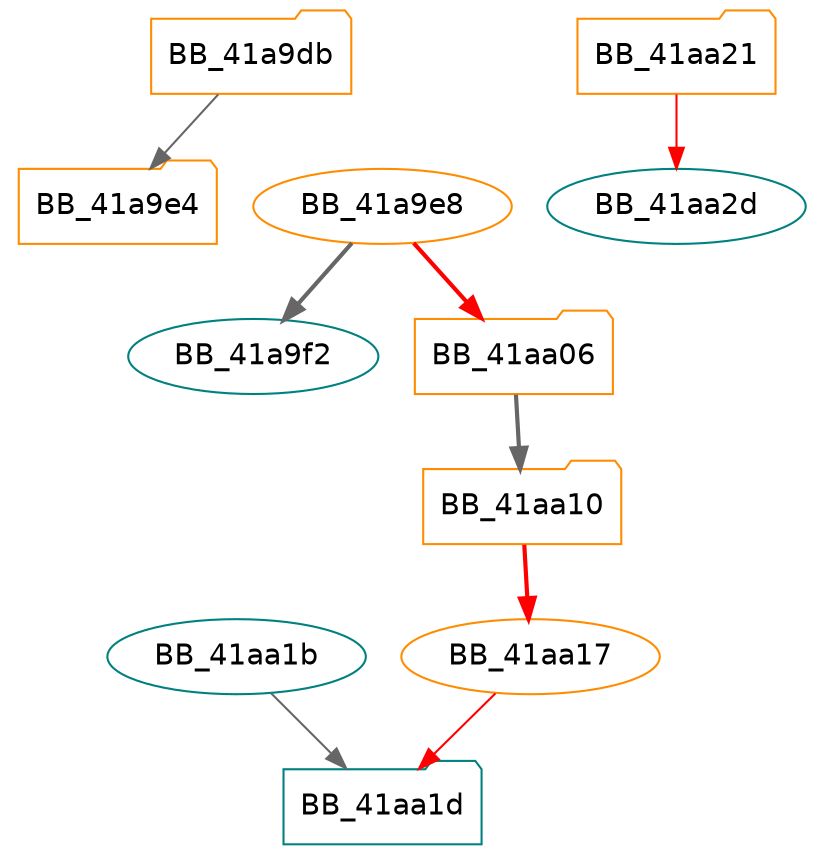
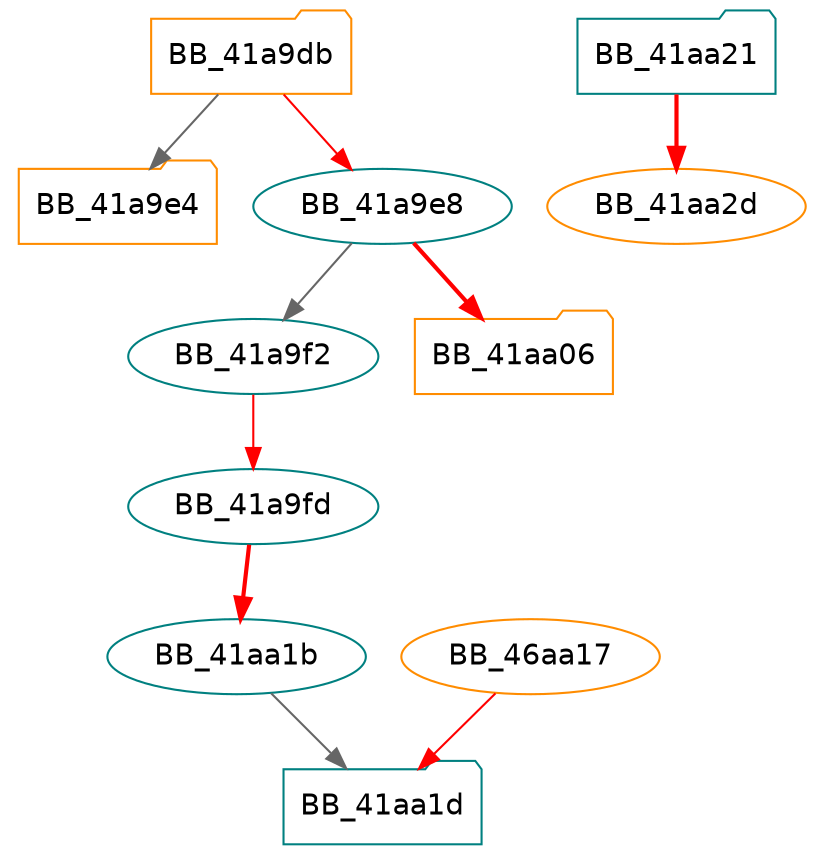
(676, 56) -> (676, 56)
(676, 121) -> (676, 121)
none -> (310, 124)
(383, 206) -> (383, 206)
(676, 206) -> (676, 206)
(325, 273) -> (325, 273)
none -> (253, 507)
(522, 507) -> none
(531, 657) -> (531, 657)
